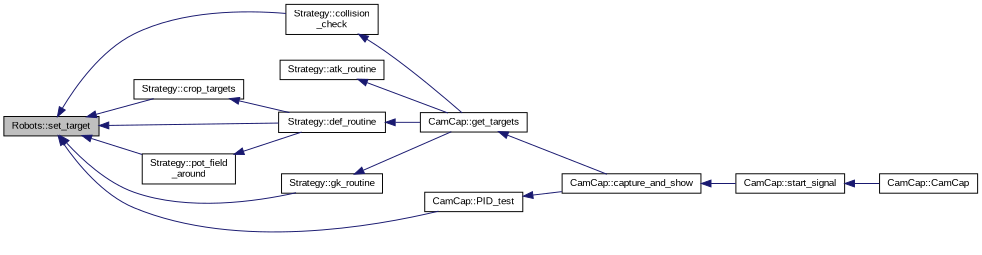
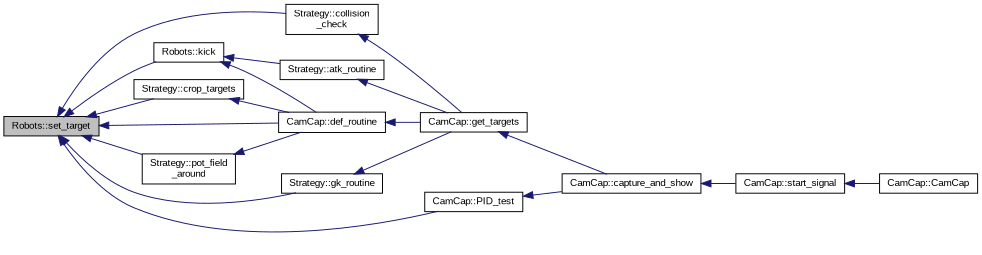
none -> (189, 52)
(332, 122) -> (332, 122)
